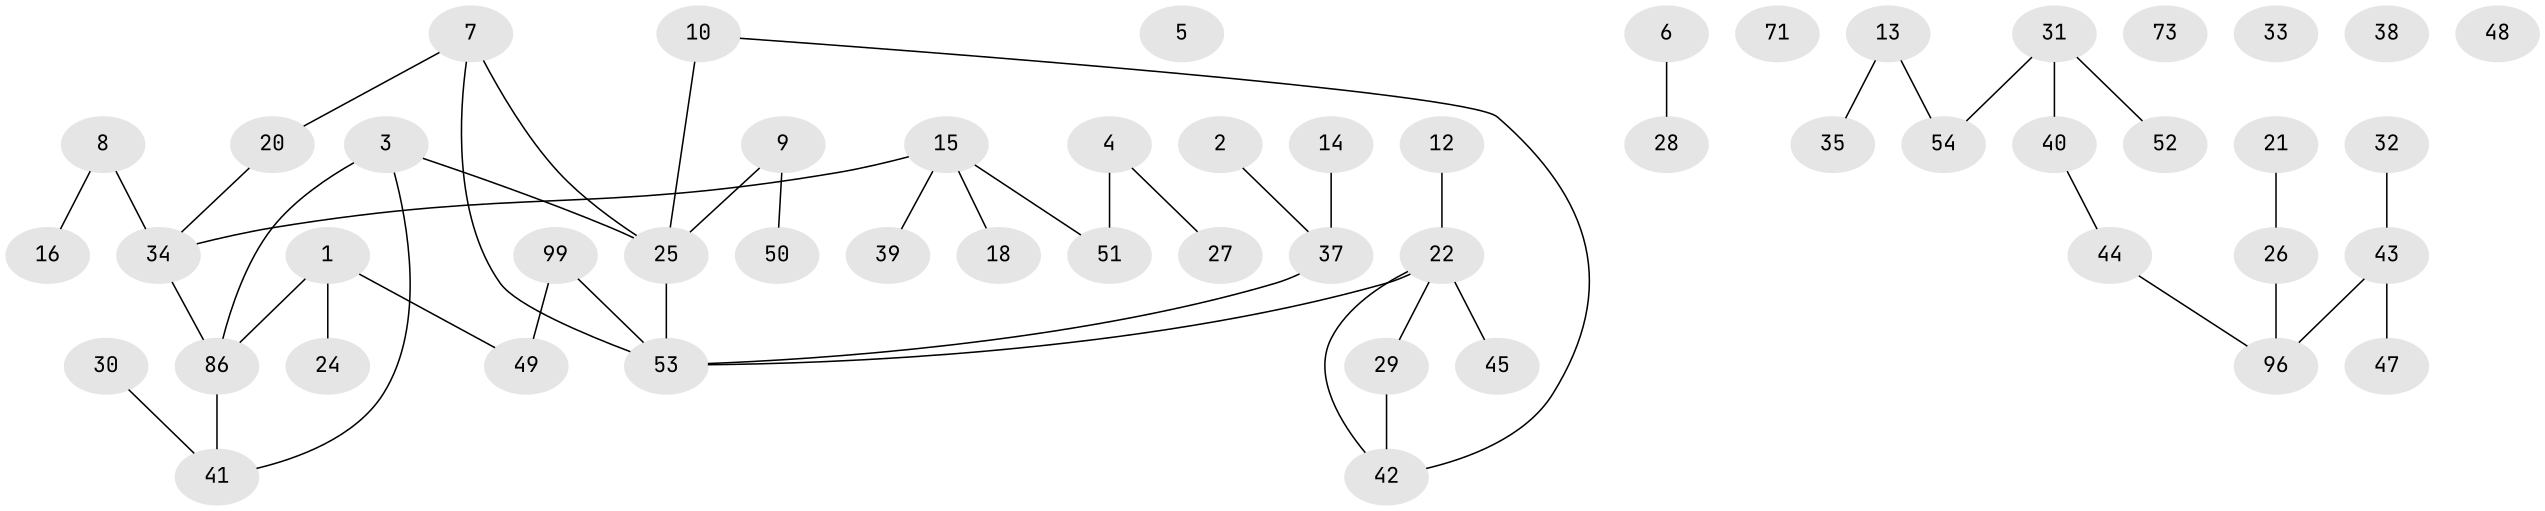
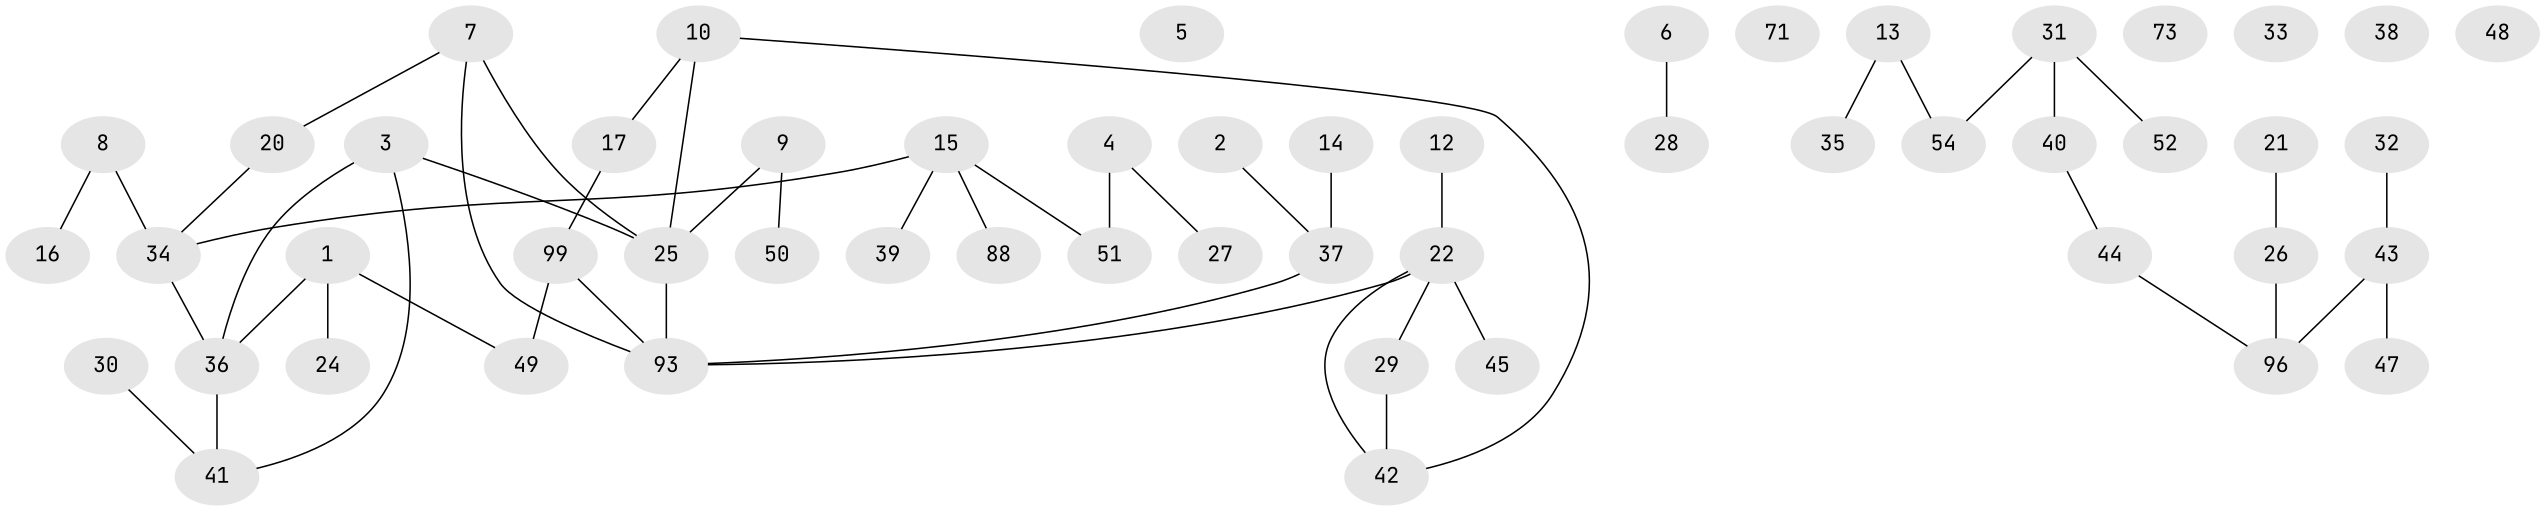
none -> (614, 145)
(999, 255) -> (999, 255)
(217, 366) -> (217, 366)
(666, 366) -> (666, 366)
